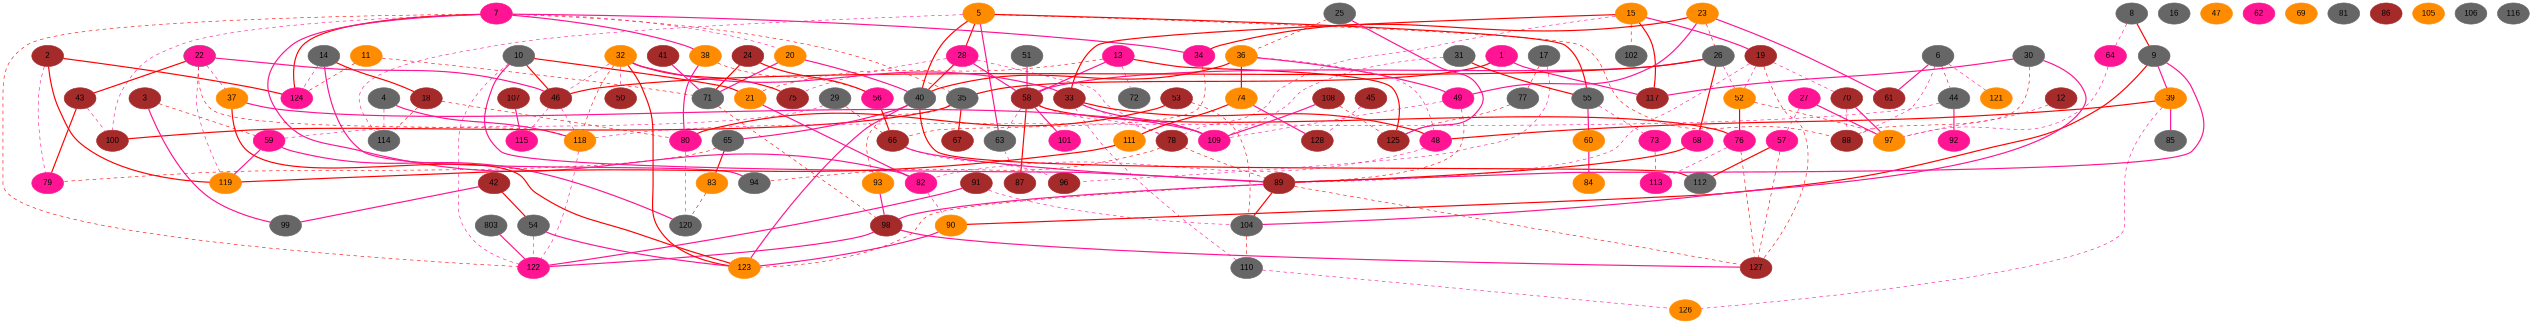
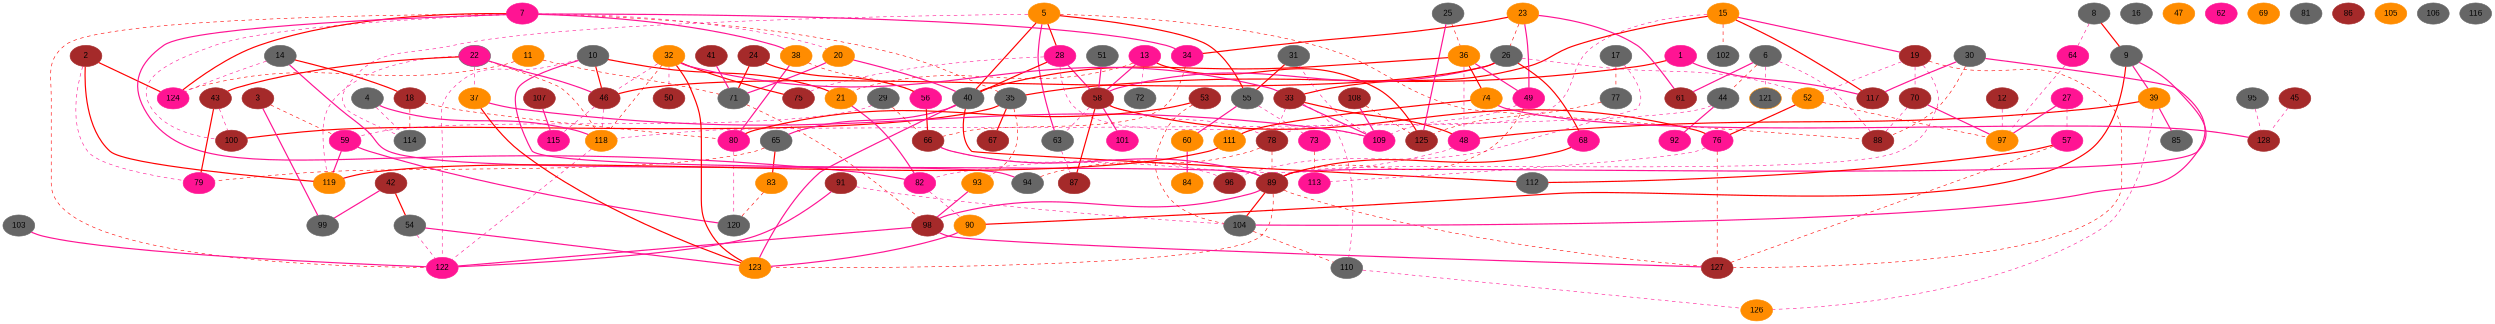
(1996, 98) -> (1765, 98)
none -> (2252, 98)
(491, 226) -> (19, 226)
